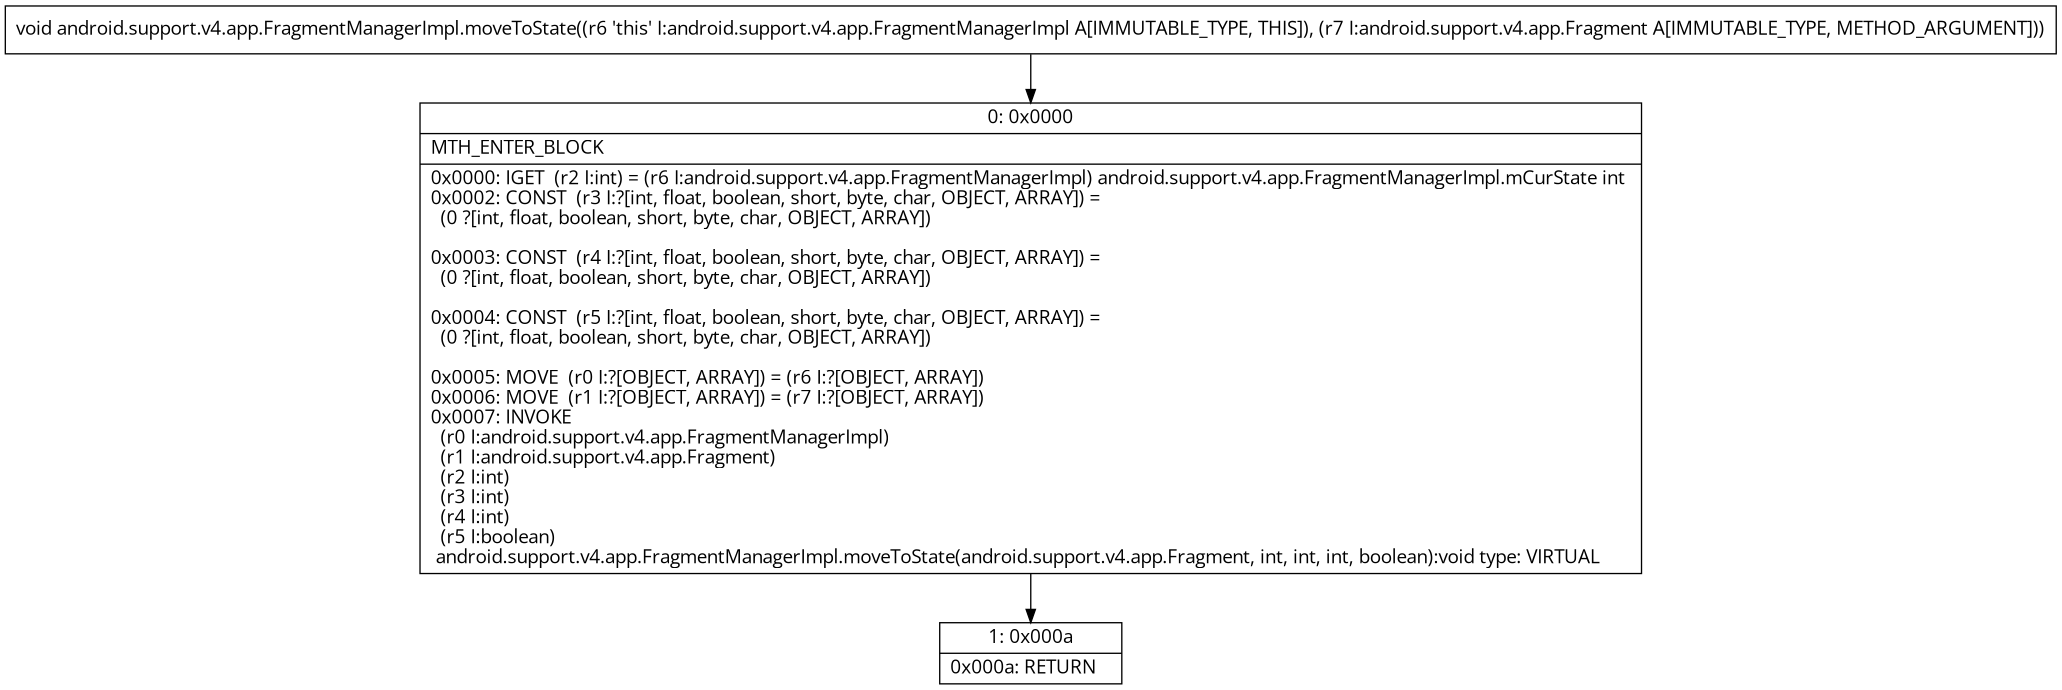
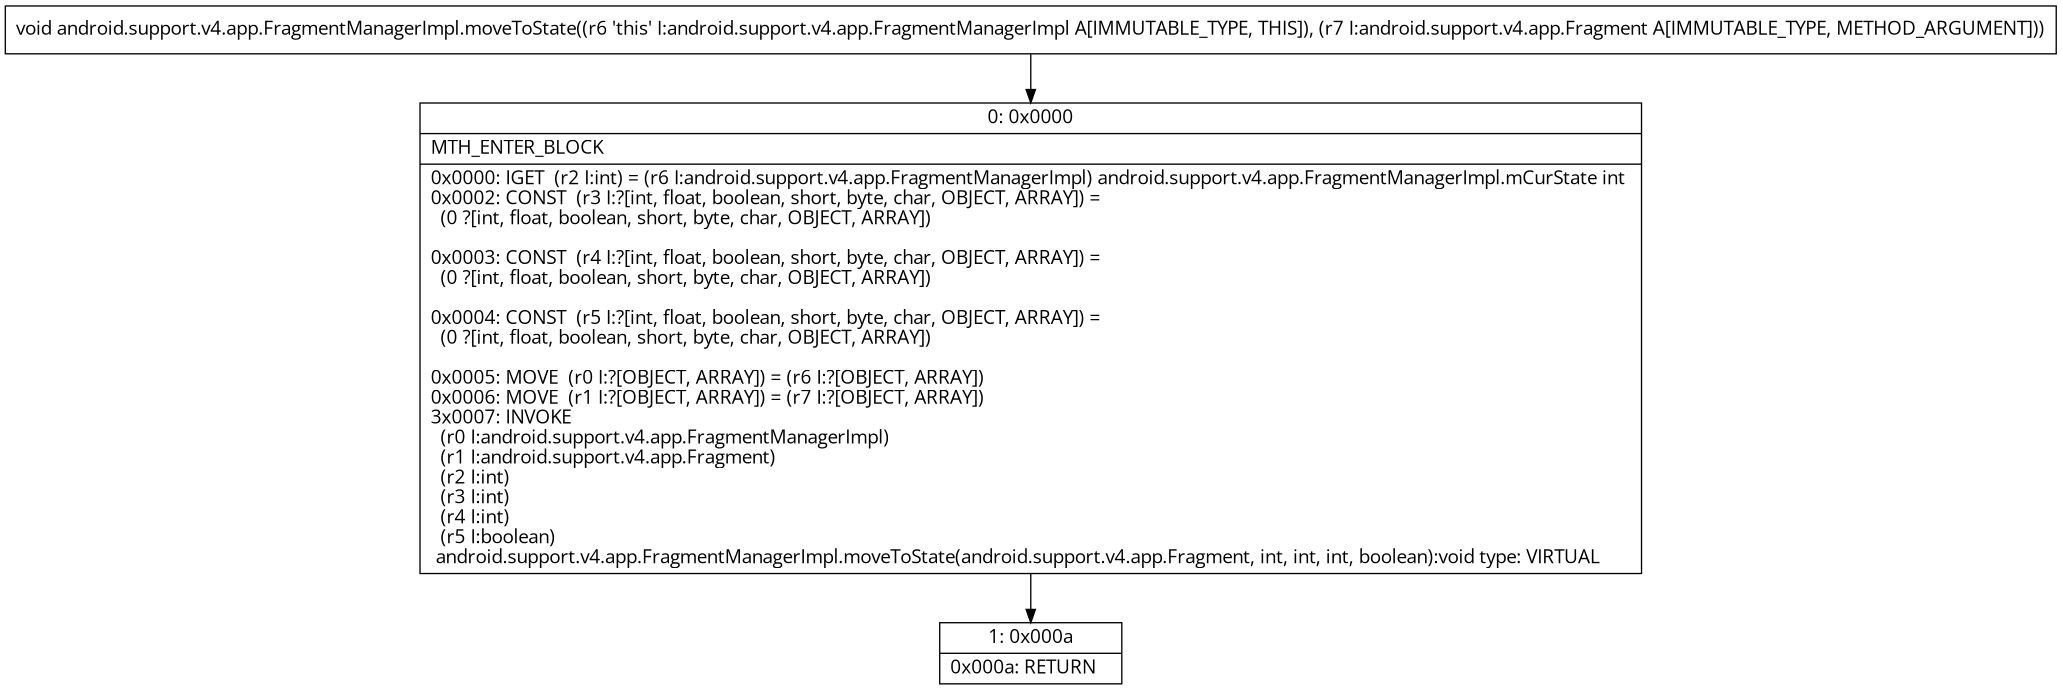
(506, 418) -> (506, 418)
